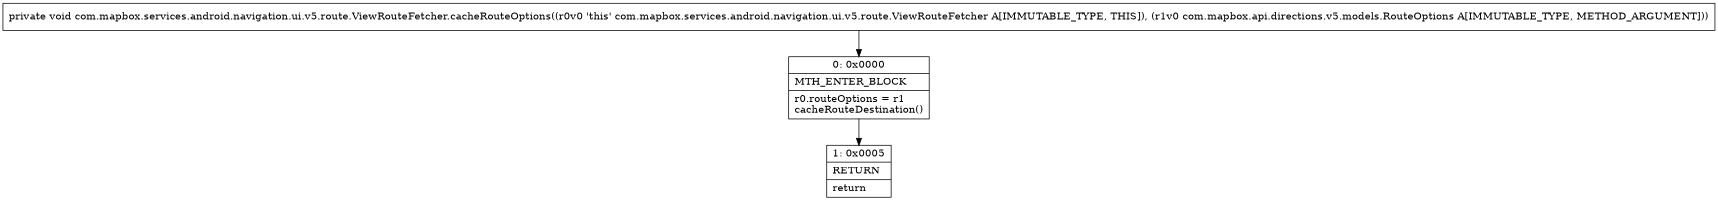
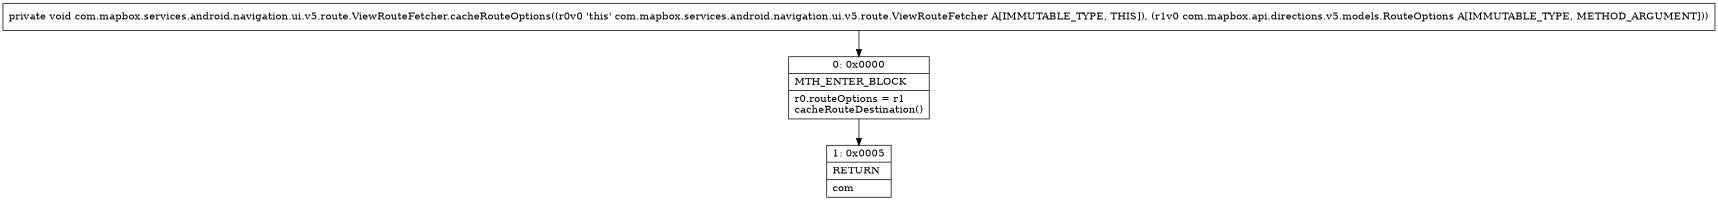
(849, 188) -> (844, 188)
